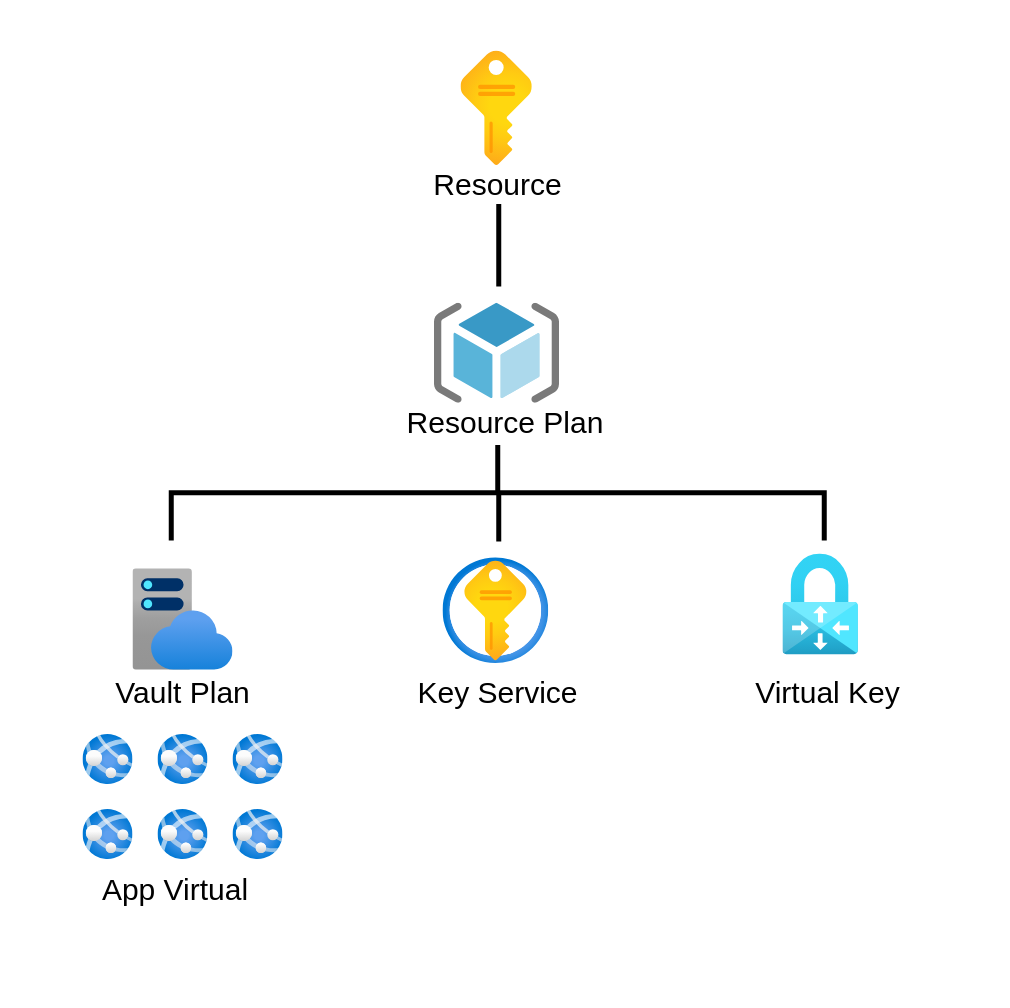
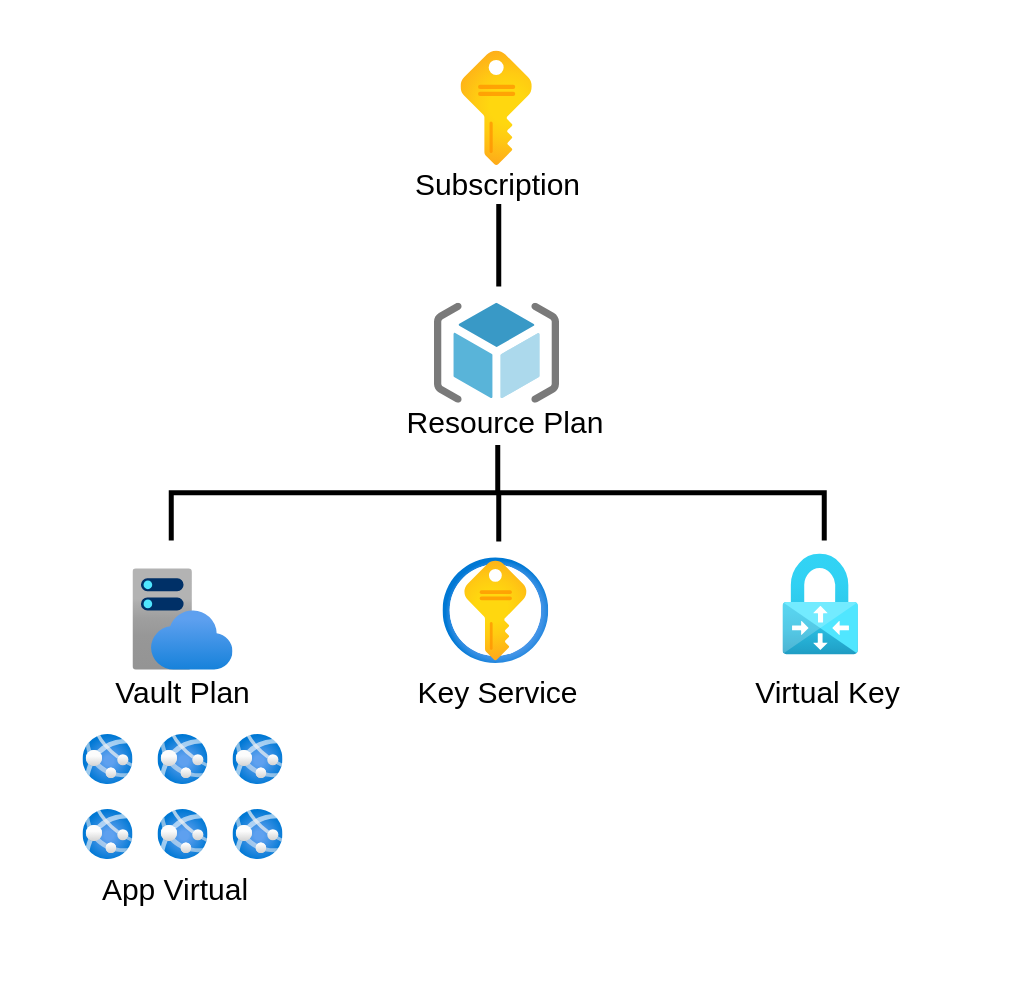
(499, 186) -> (499, 186)
